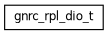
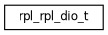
(54, 17) -> (54, 17)
